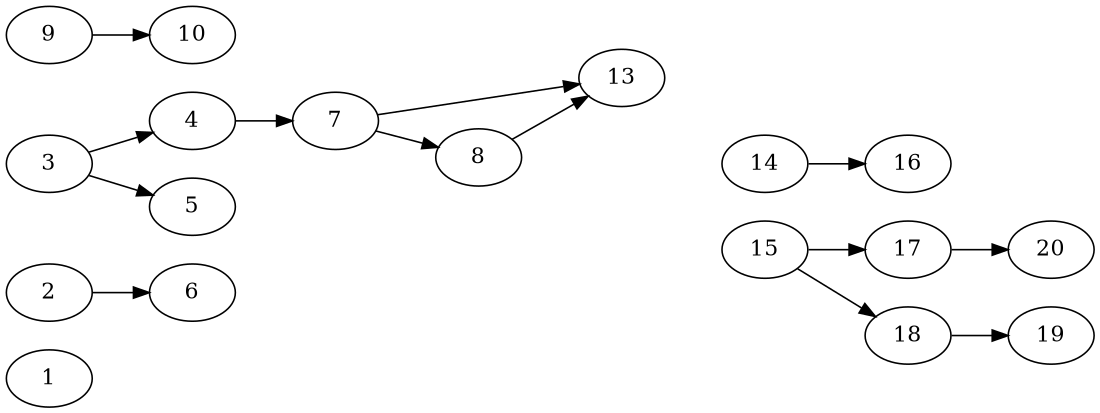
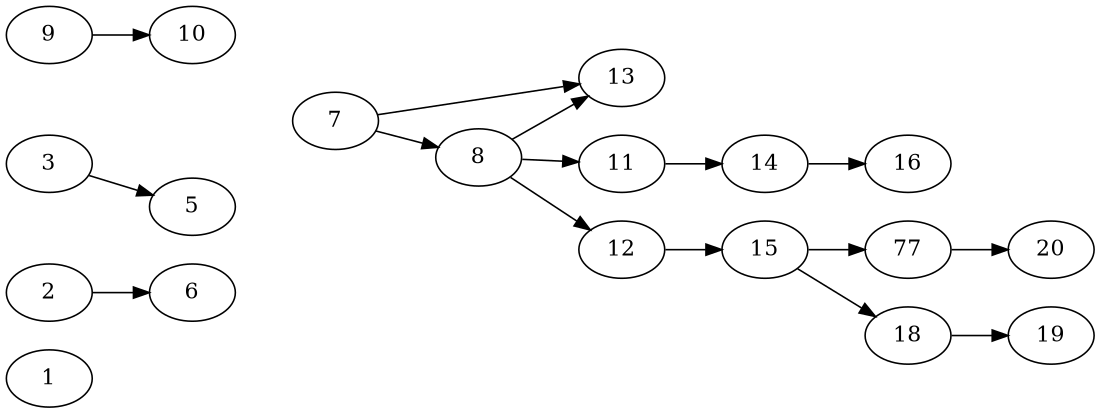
(192, 121) -> none
none -> (622, 164)
none -> (622, 250)
(908, 250) -> (908, 250)
